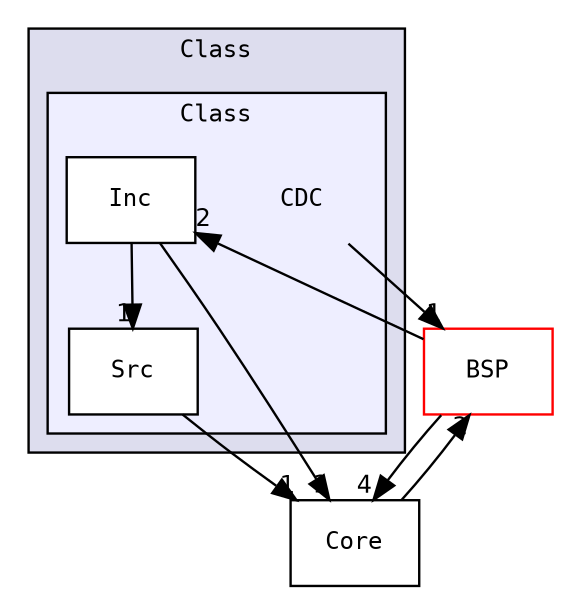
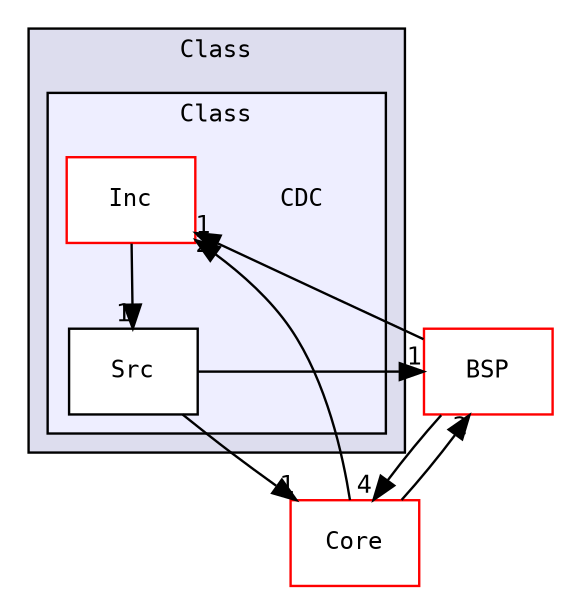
(131, 200) -> (131, 200)
(371, 264) -> (293, 372)
(240, 360) -> (306, 355)
(355, 543) -> (355, 543)
